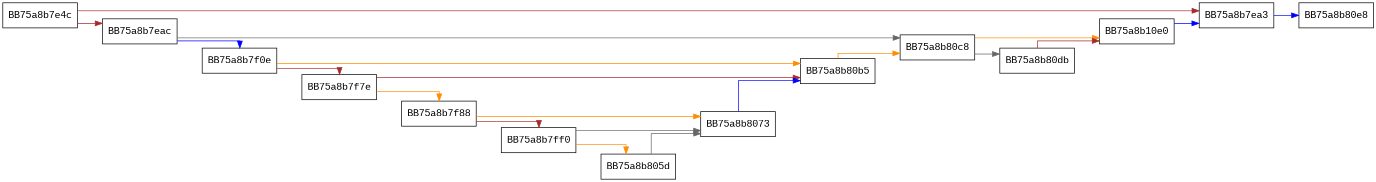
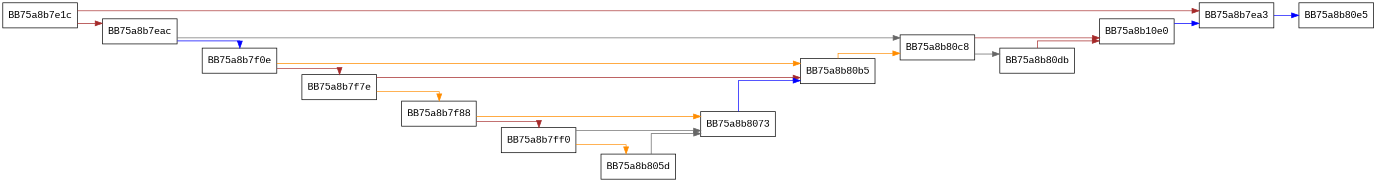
(40, 15) -> (40, 15)
(1336, 15) -> (1336, 15)
(1034, 38) -> (1034, 38)
